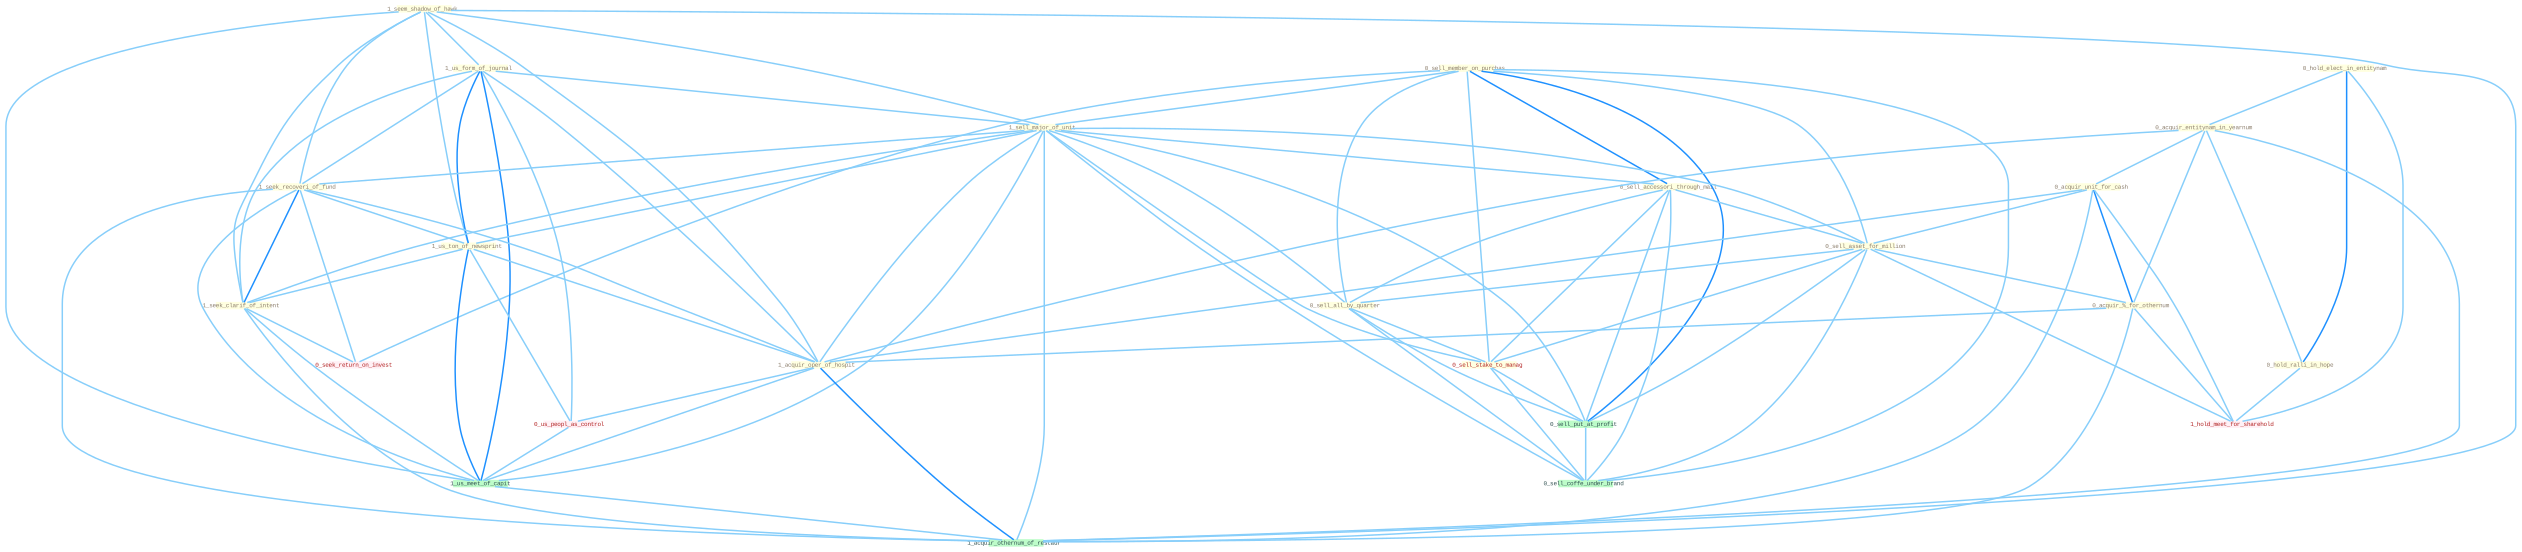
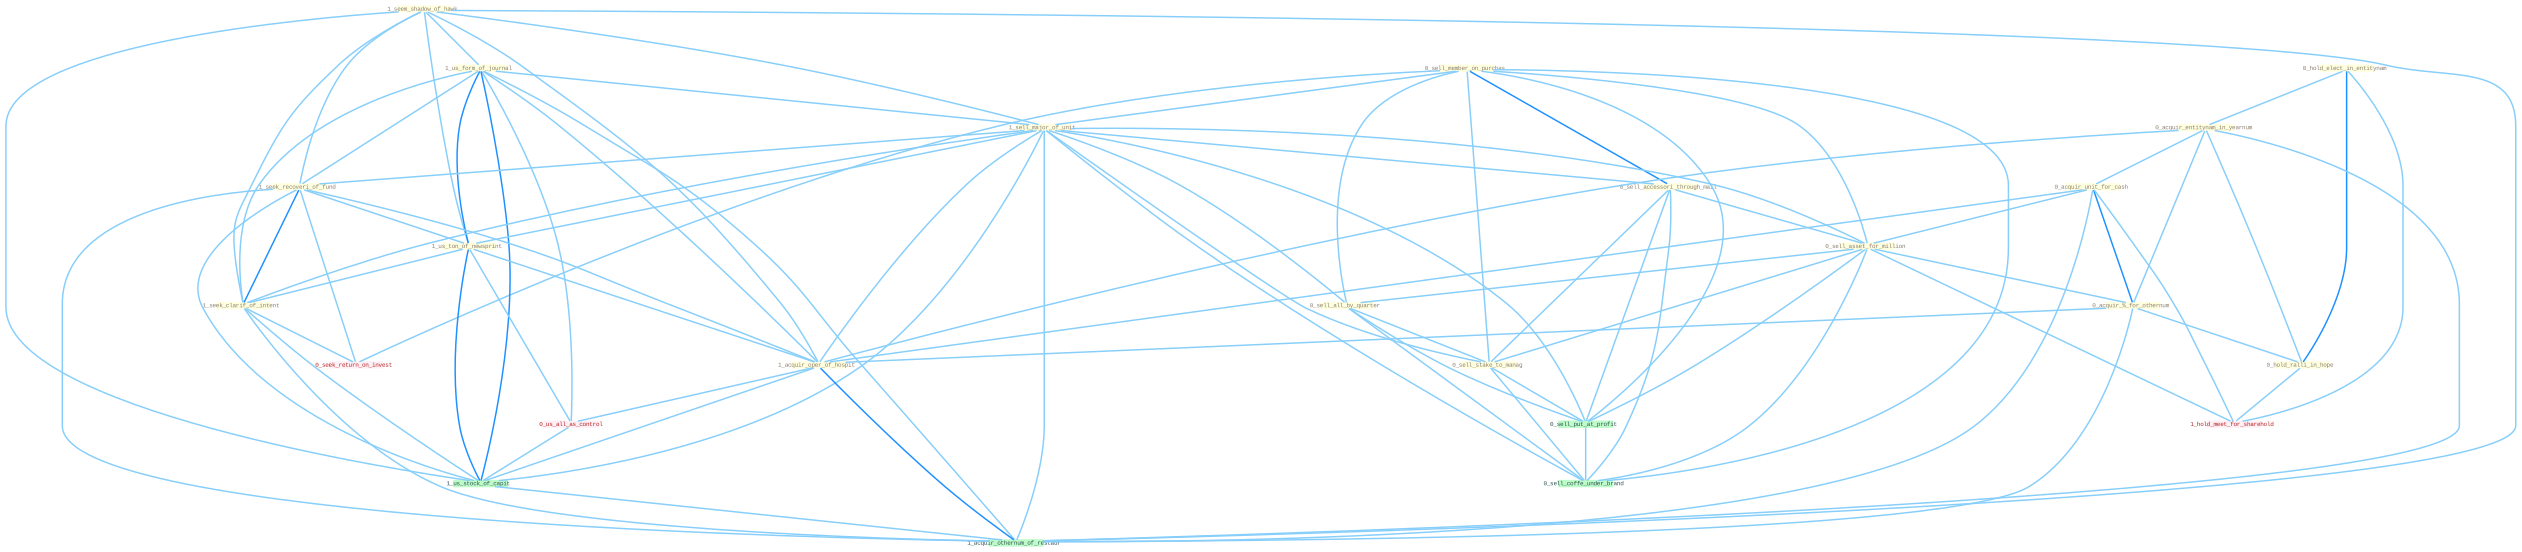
(1723, 223) -> (1723, 223)
(1502, 234) -> none
none -> (780, 269)
(1489, 365) -> (1489, 365)
(2183, 365) -> (2218, 335)
(571, 424) -> (571, 424)
(481, 484) -> (481, 484)
